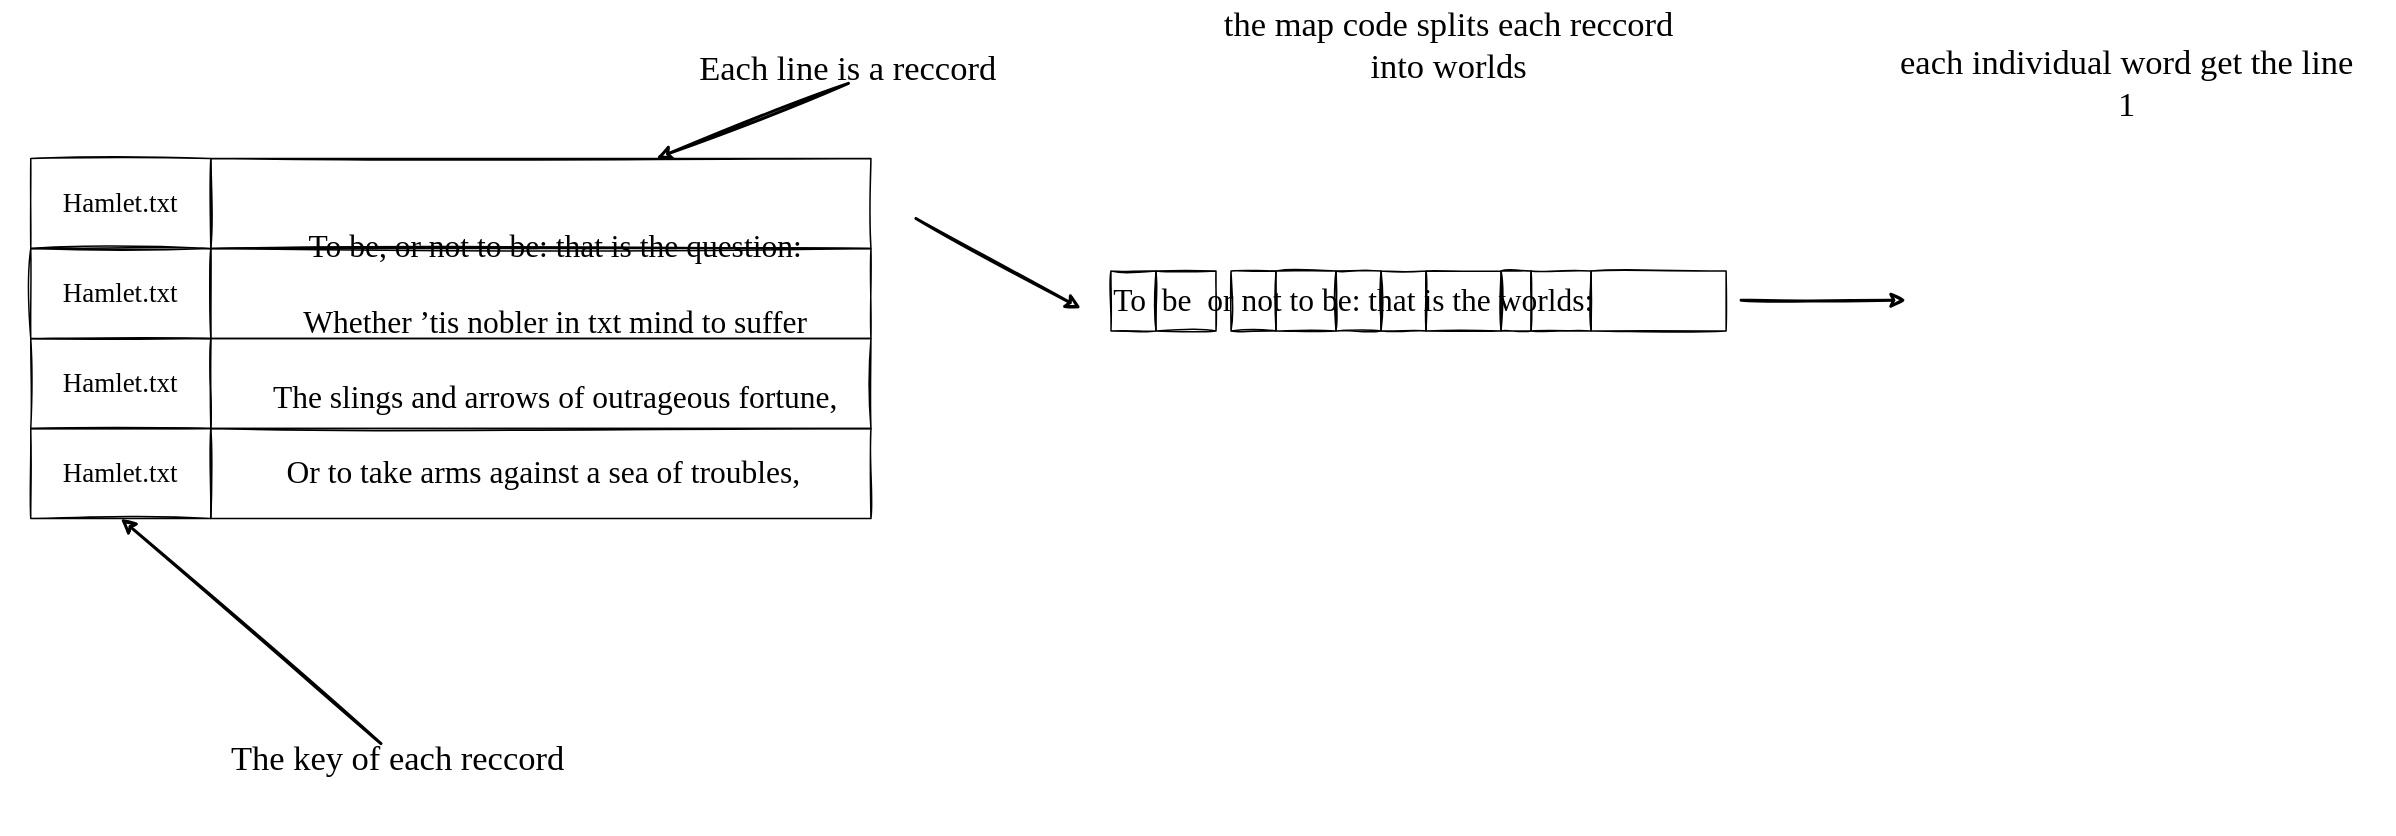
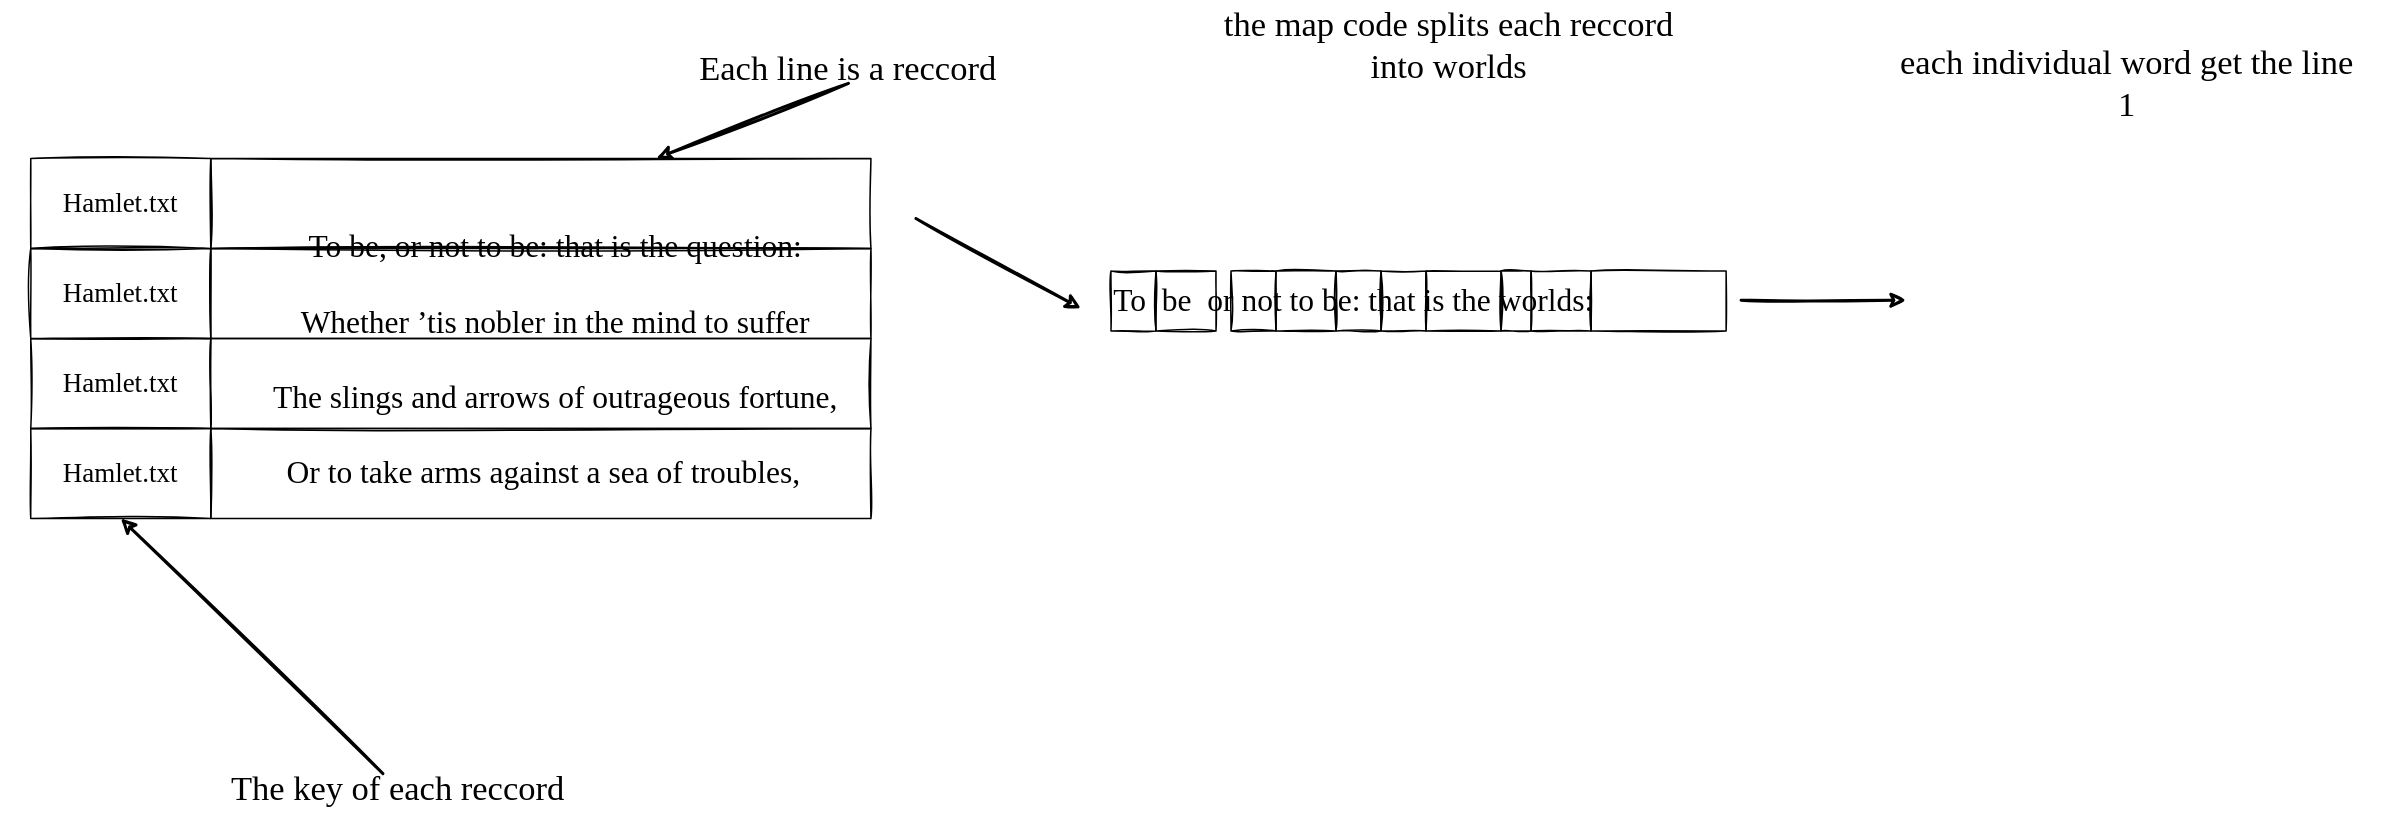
(556, 361) -> (556, 361)
(398, 758) -> (398, 788)
